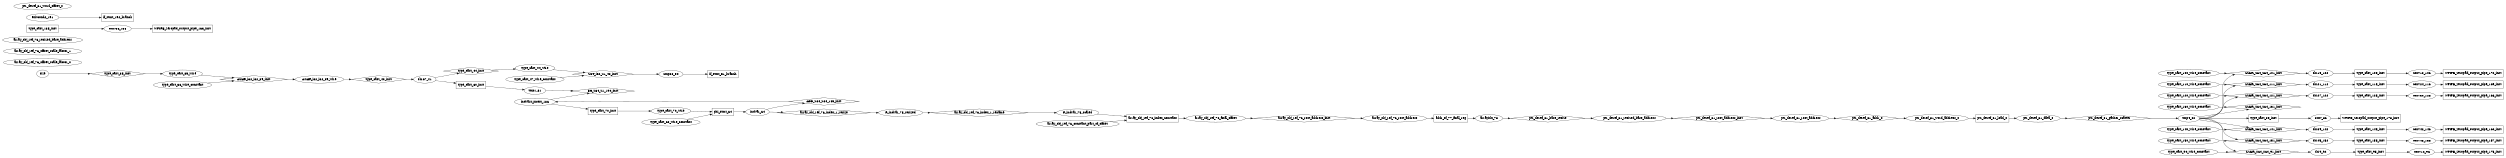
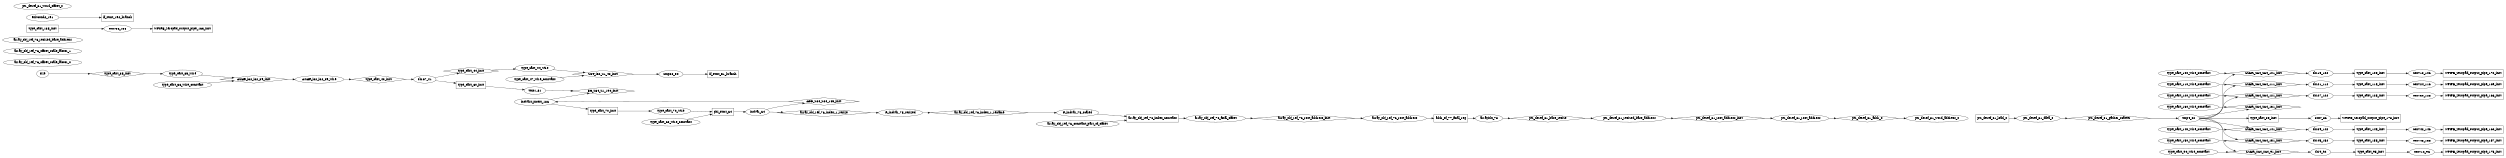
(1971, 118) -> none
